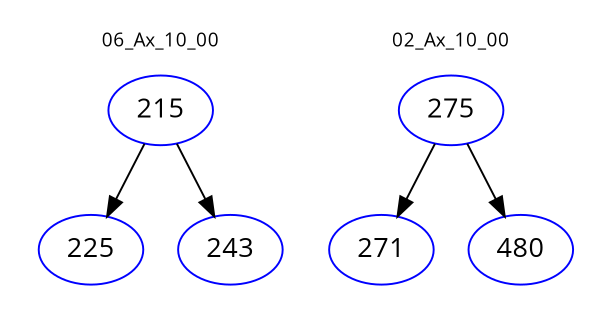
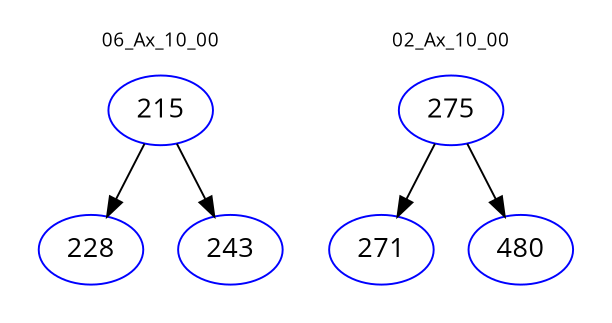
(91, 250) -> (91, 250)
